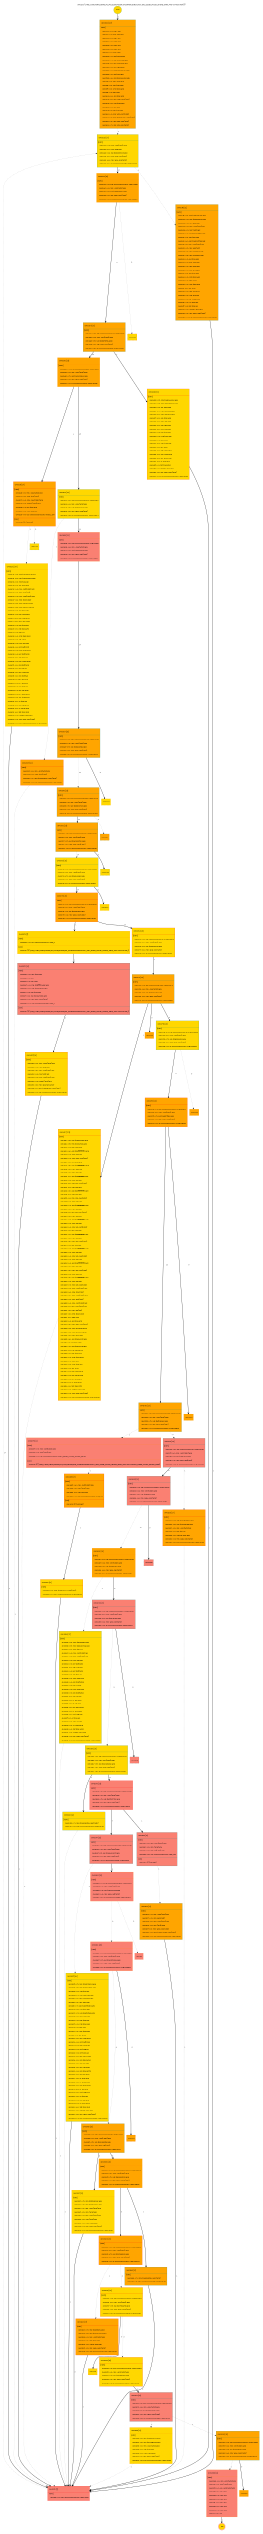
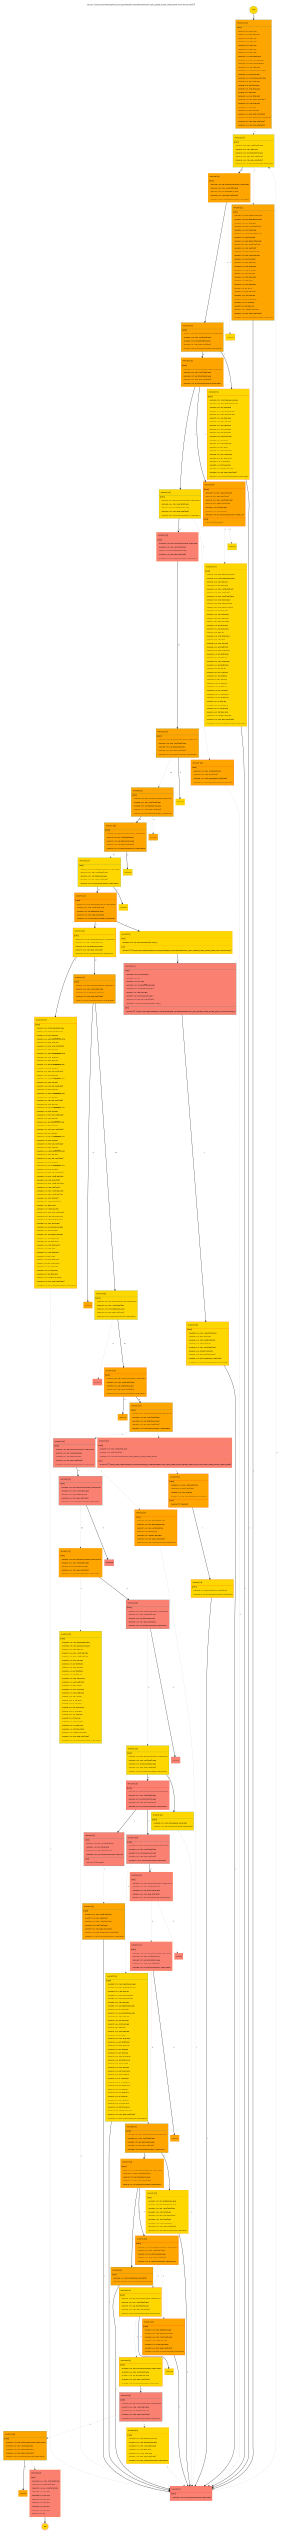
(124, 1089) -> (63, 985)
(194, 1112) -> (97, 1382)
